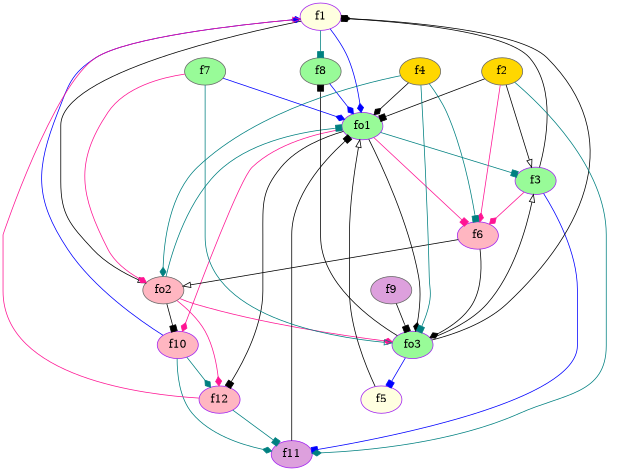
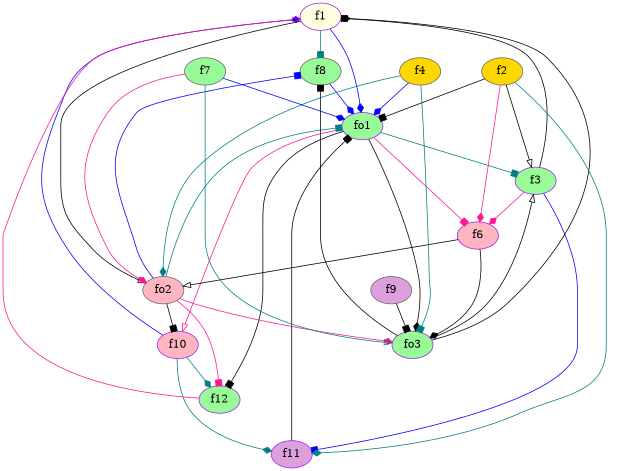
(395, 96) -> (395, 96)
none -> (132, 120)
(459, 146) -> none
(235, 199) -> (235, 199)
(207, 334) -> (207, 334)
(220, 400) -> (220, 400)
(381, 400) -> none
(252, 425) -> none
